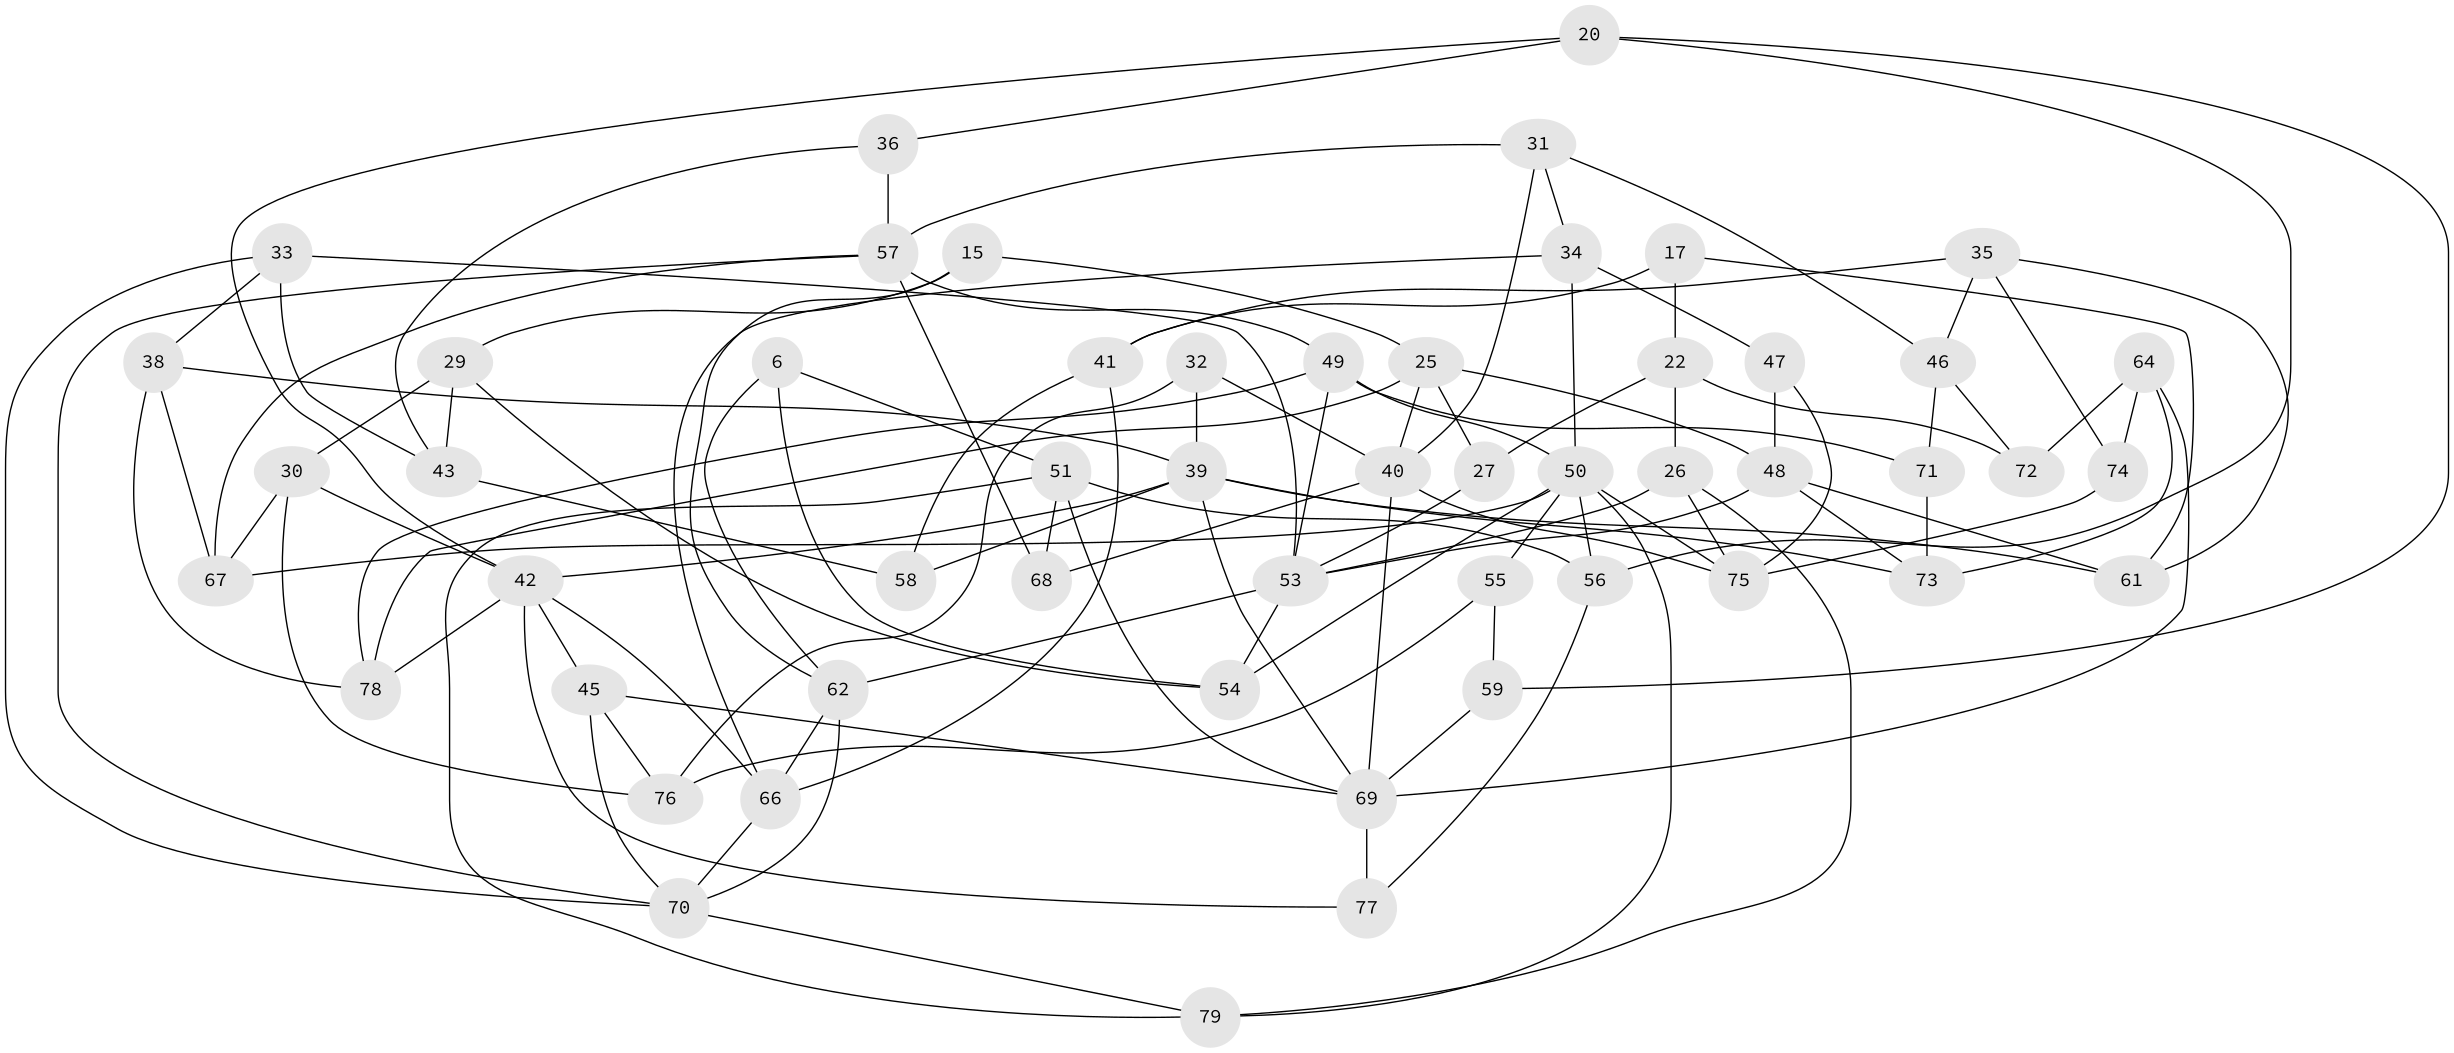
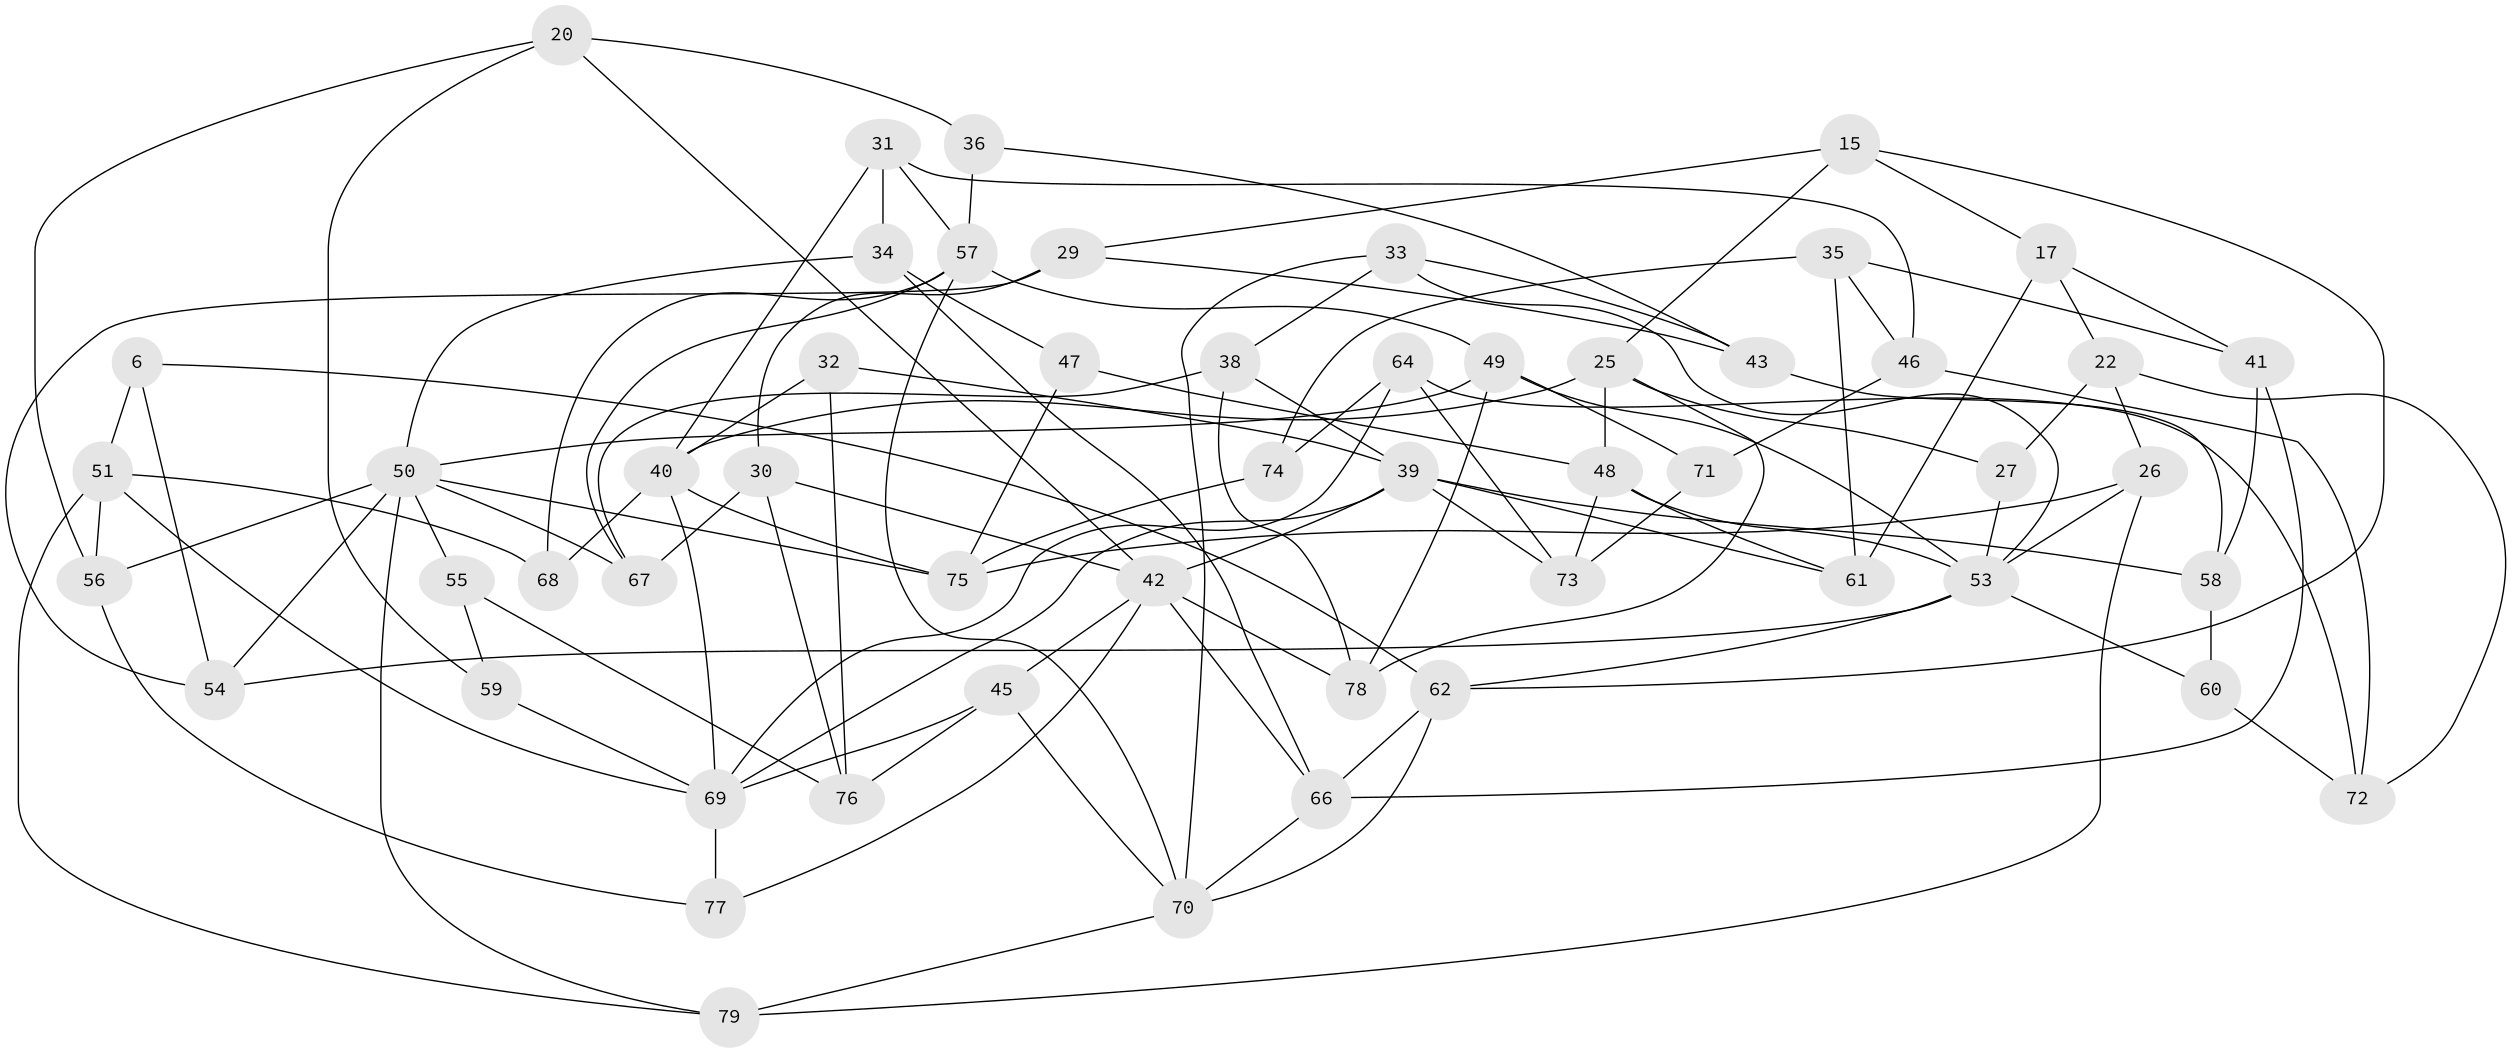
none -> (1948, 199)
none -> (2211, 690)
